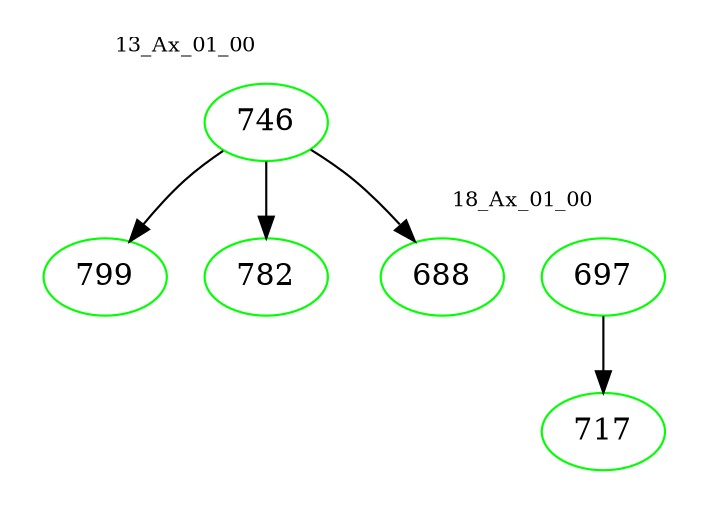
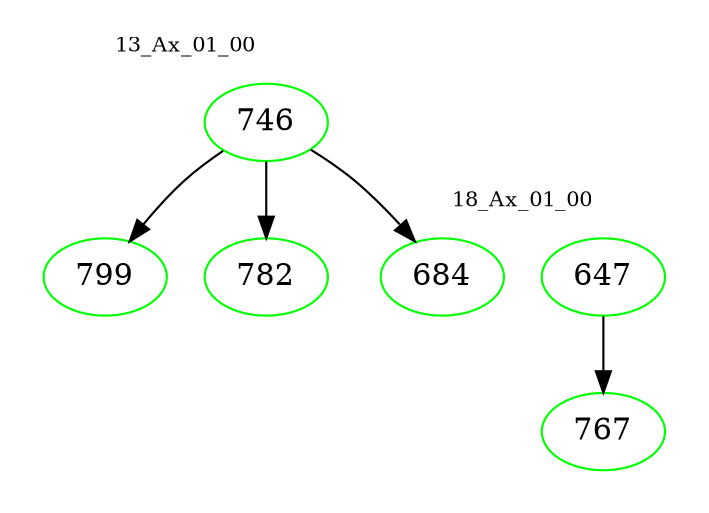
(442, 277) -> (442, 277)
(603, 277) -> (603, 277)
(603, 432) -> (603, 432)
